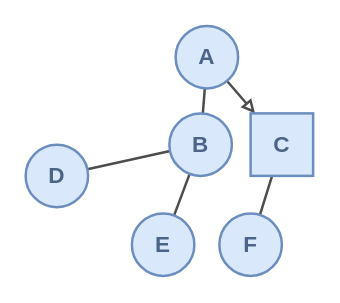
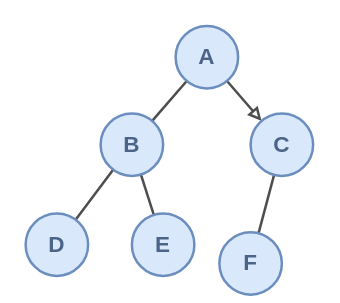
(201, 144) -> (132, 144)
(282, 144) -> (282, 144)
(57, 176) -> (57, 244)
(251, 244) -> (251, 263)
